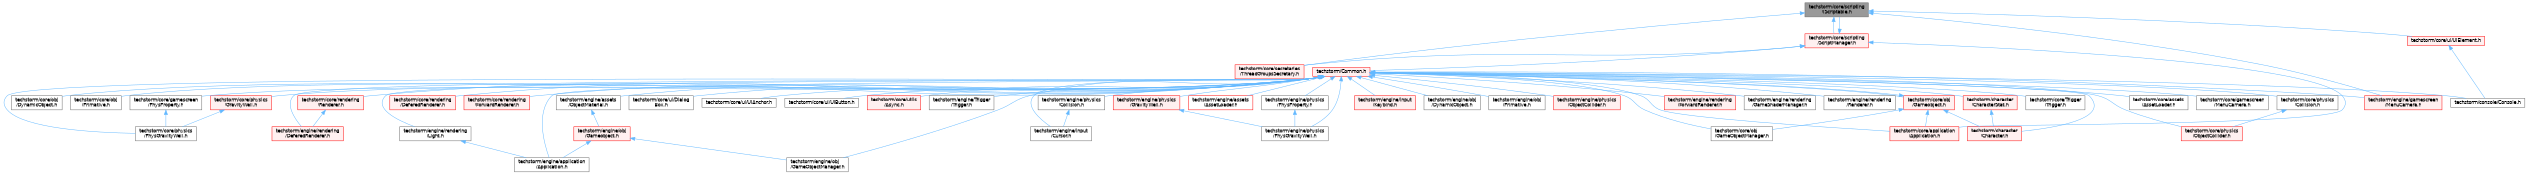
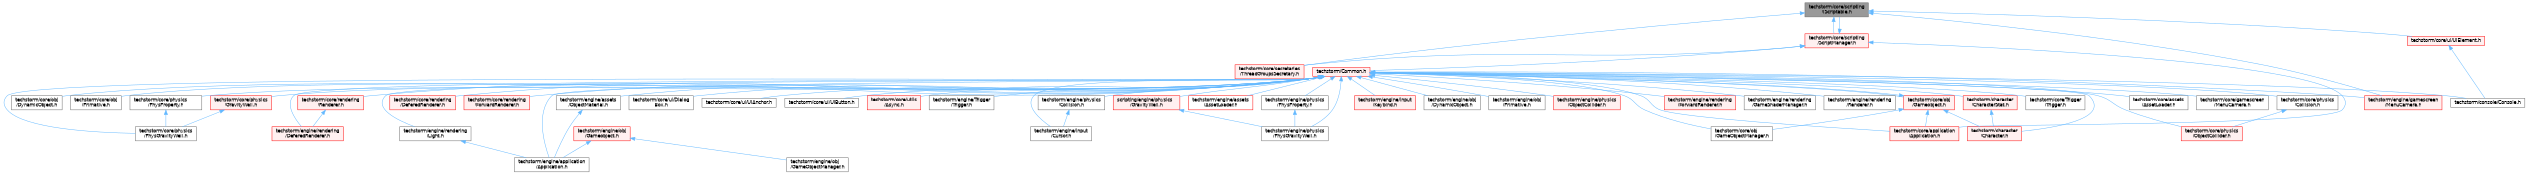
(1017, 100) -> none
(166, 103) -> (166, 103)
(1147, 103) -> (1147, 103)
(596, 120) -> (565, 135)
